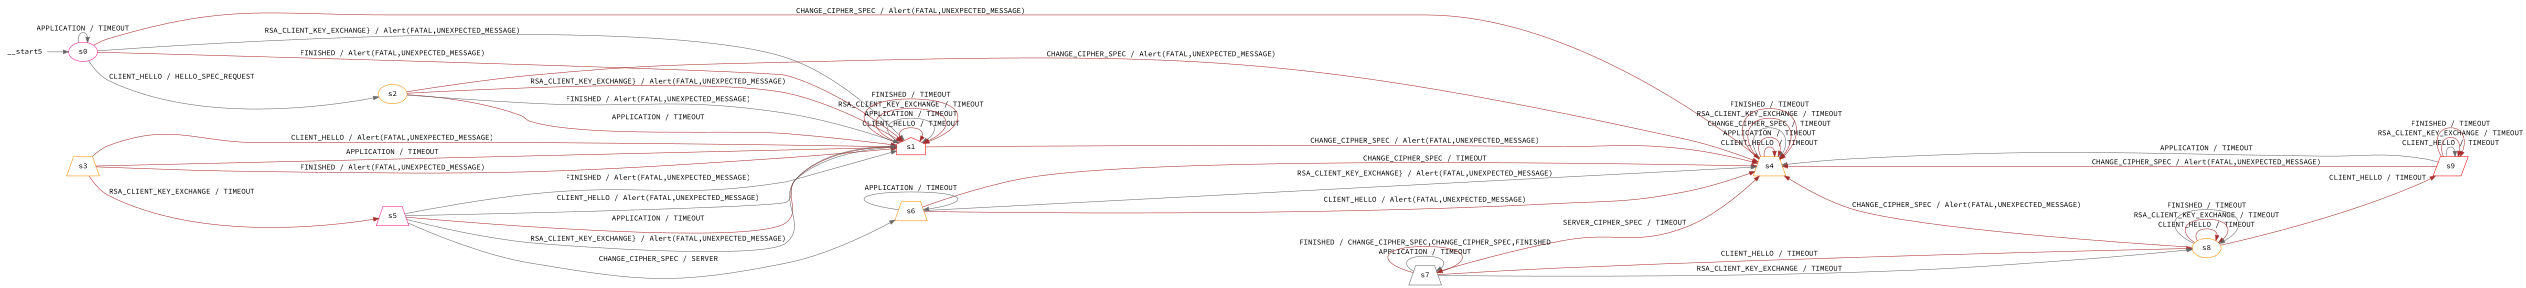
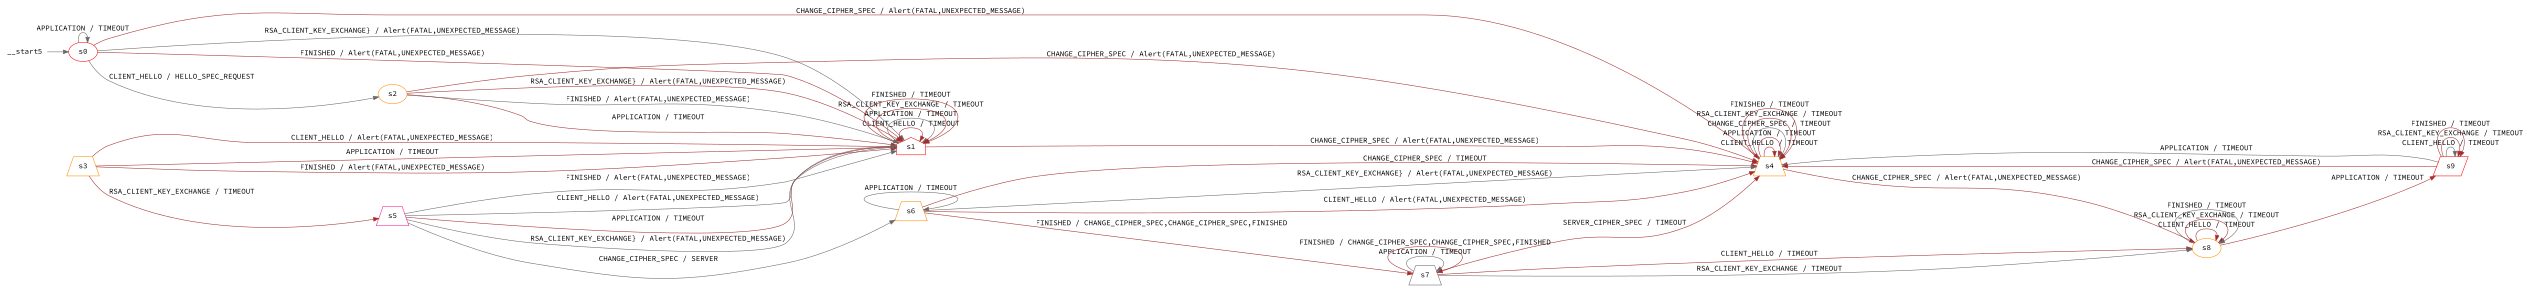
(83, 52) -> (83, 52)
(2378, 178) -> (2378, 178)
(1987, 230) -> (1990, 189)
none -> (1166, 243)
